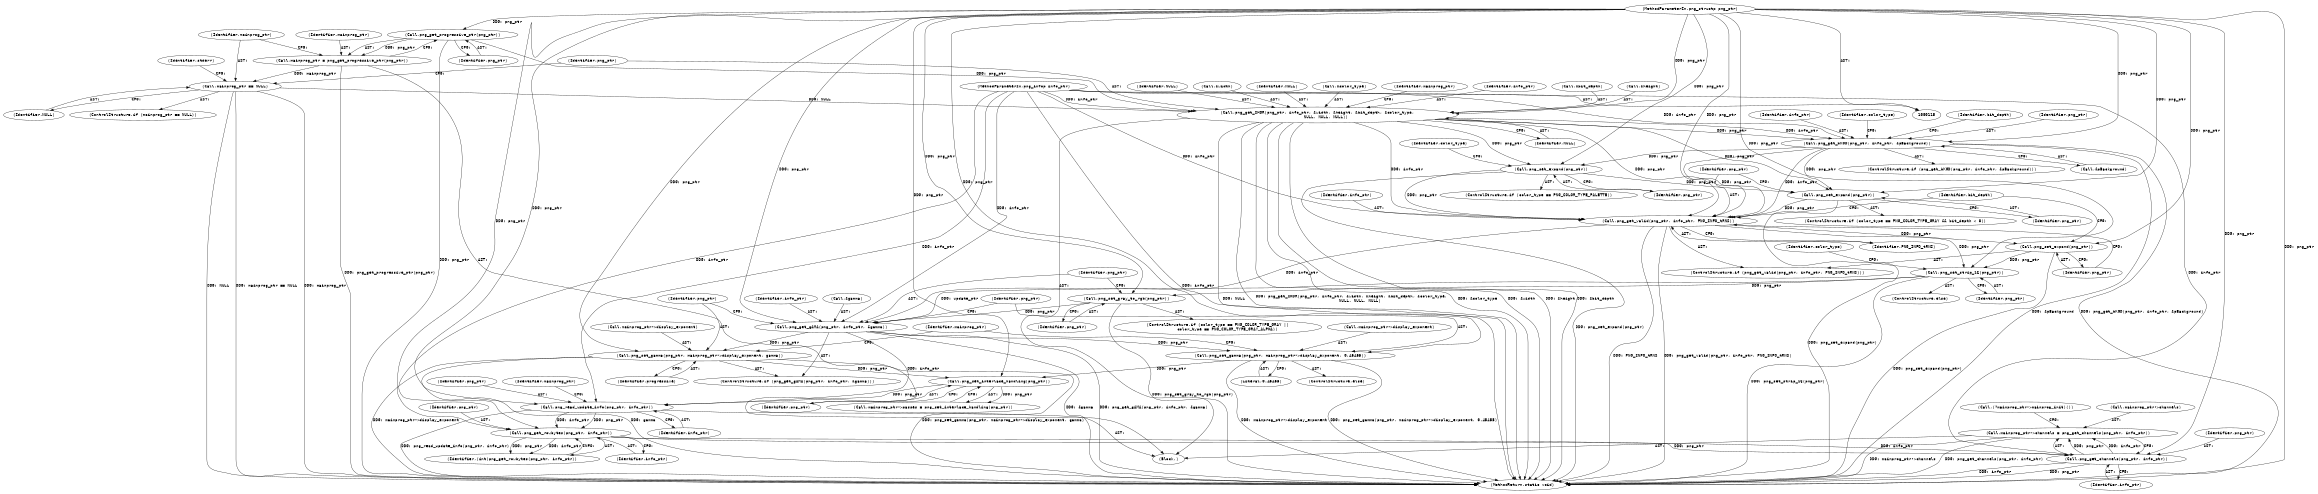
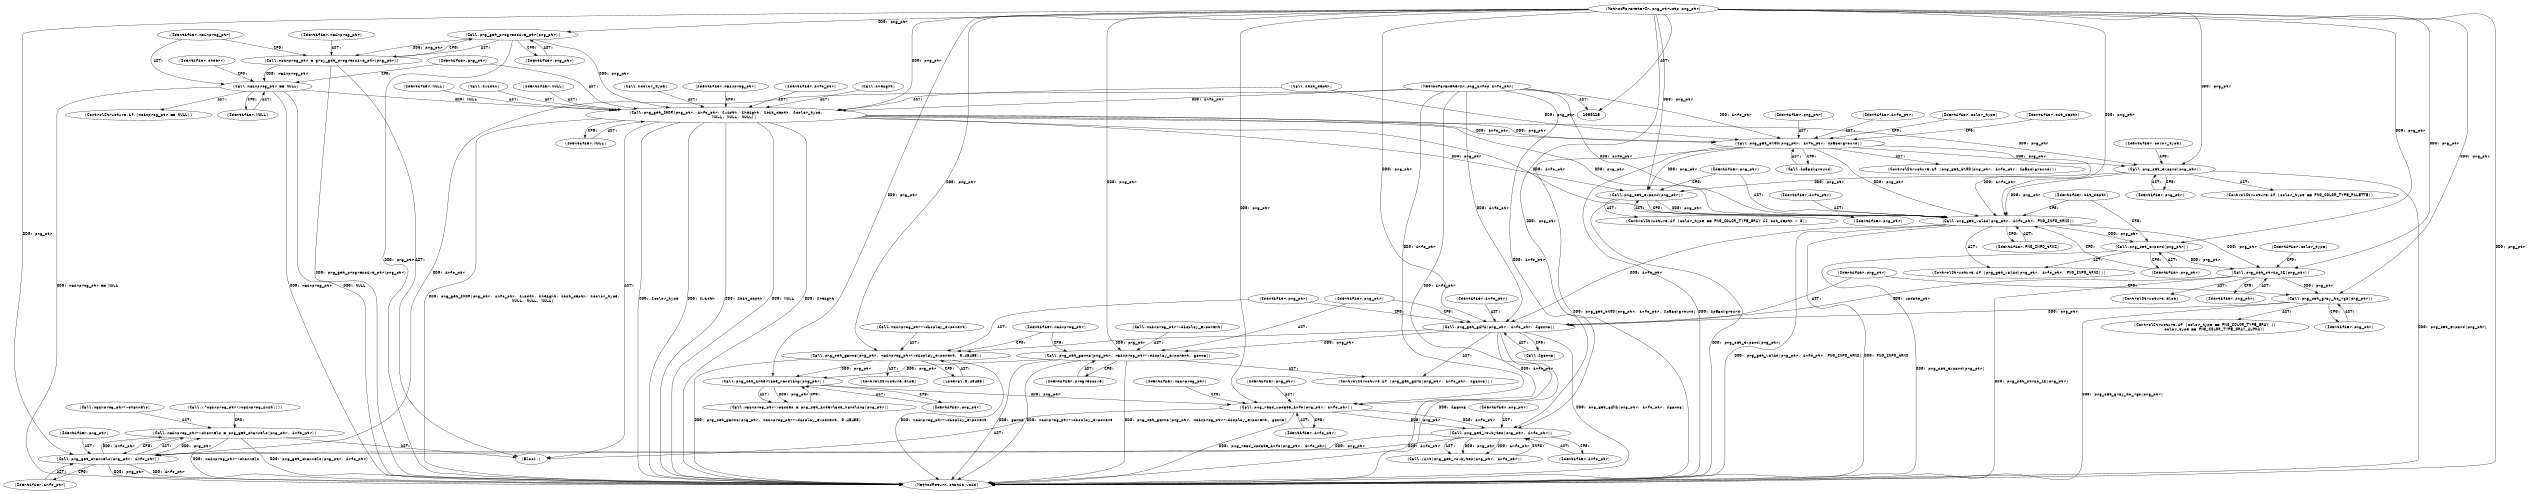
(2063, 22) -> (1533, 121)
(342, 61) -> (332, 61)
none -> (1529, 338)
(512, 459) -> (1465, 459)
